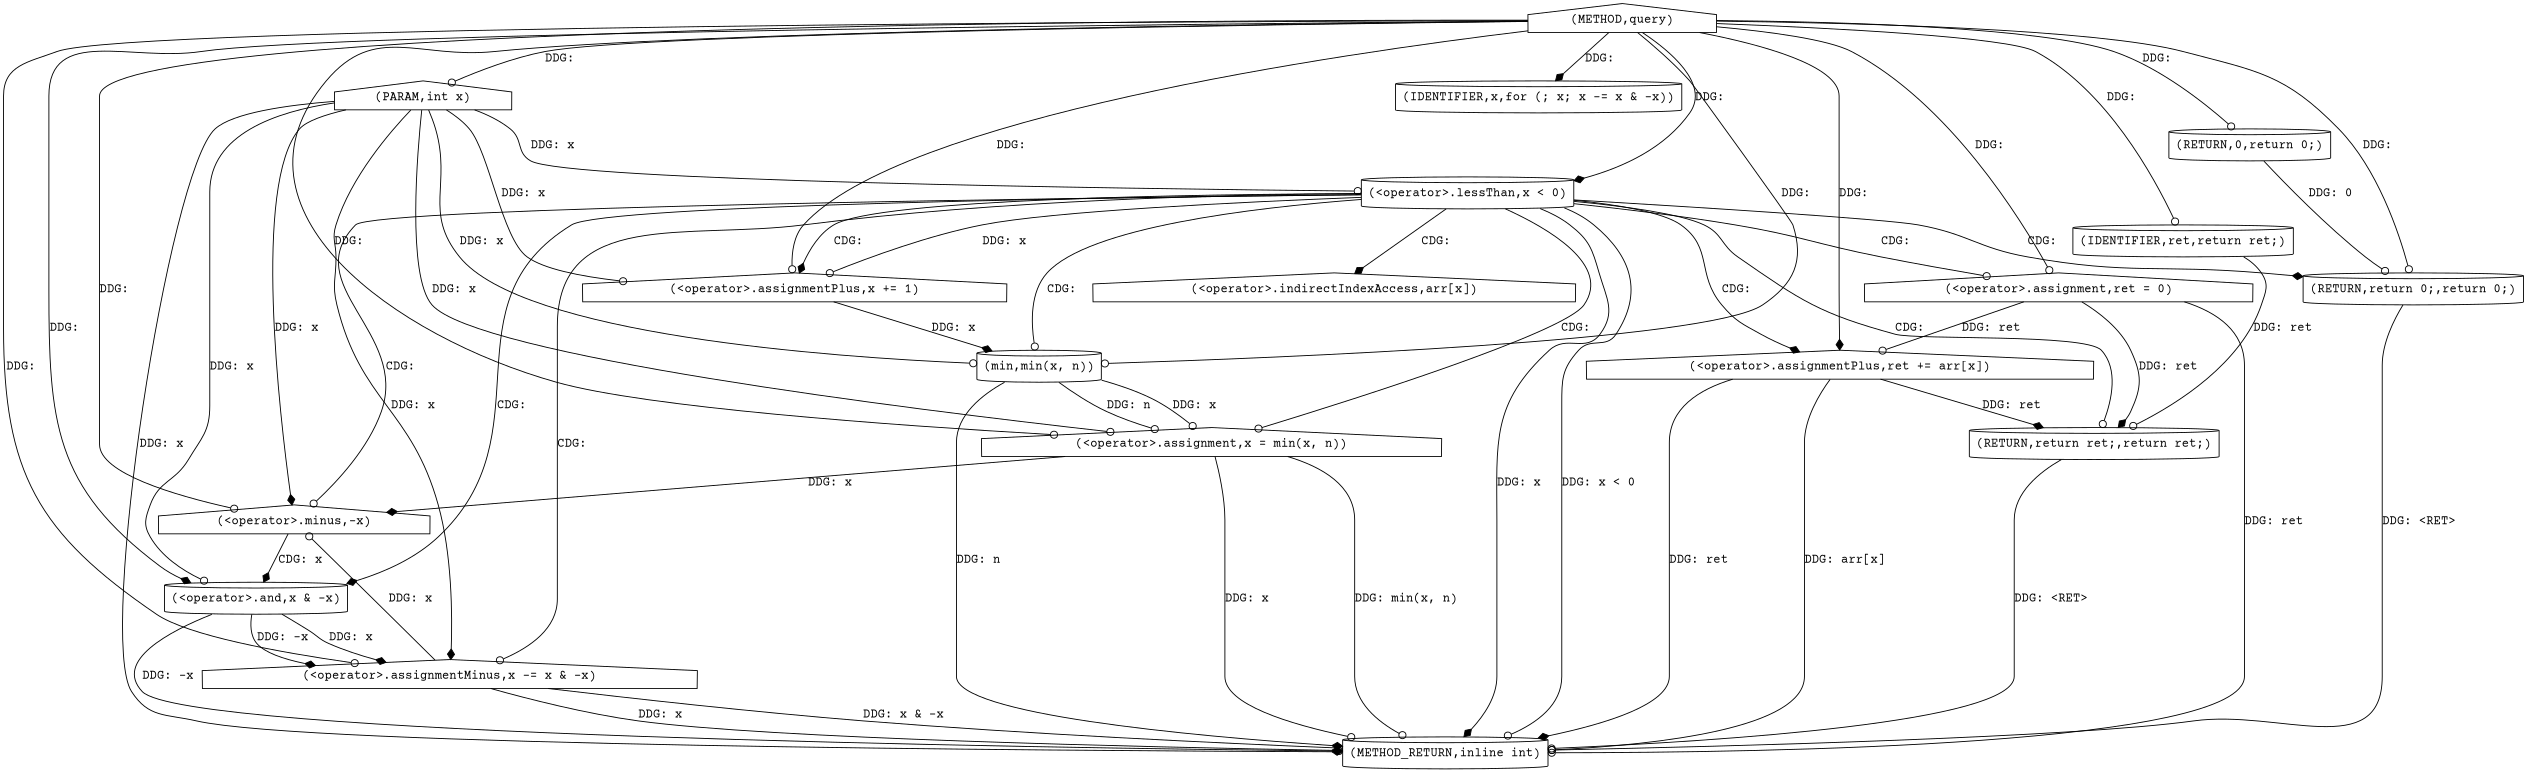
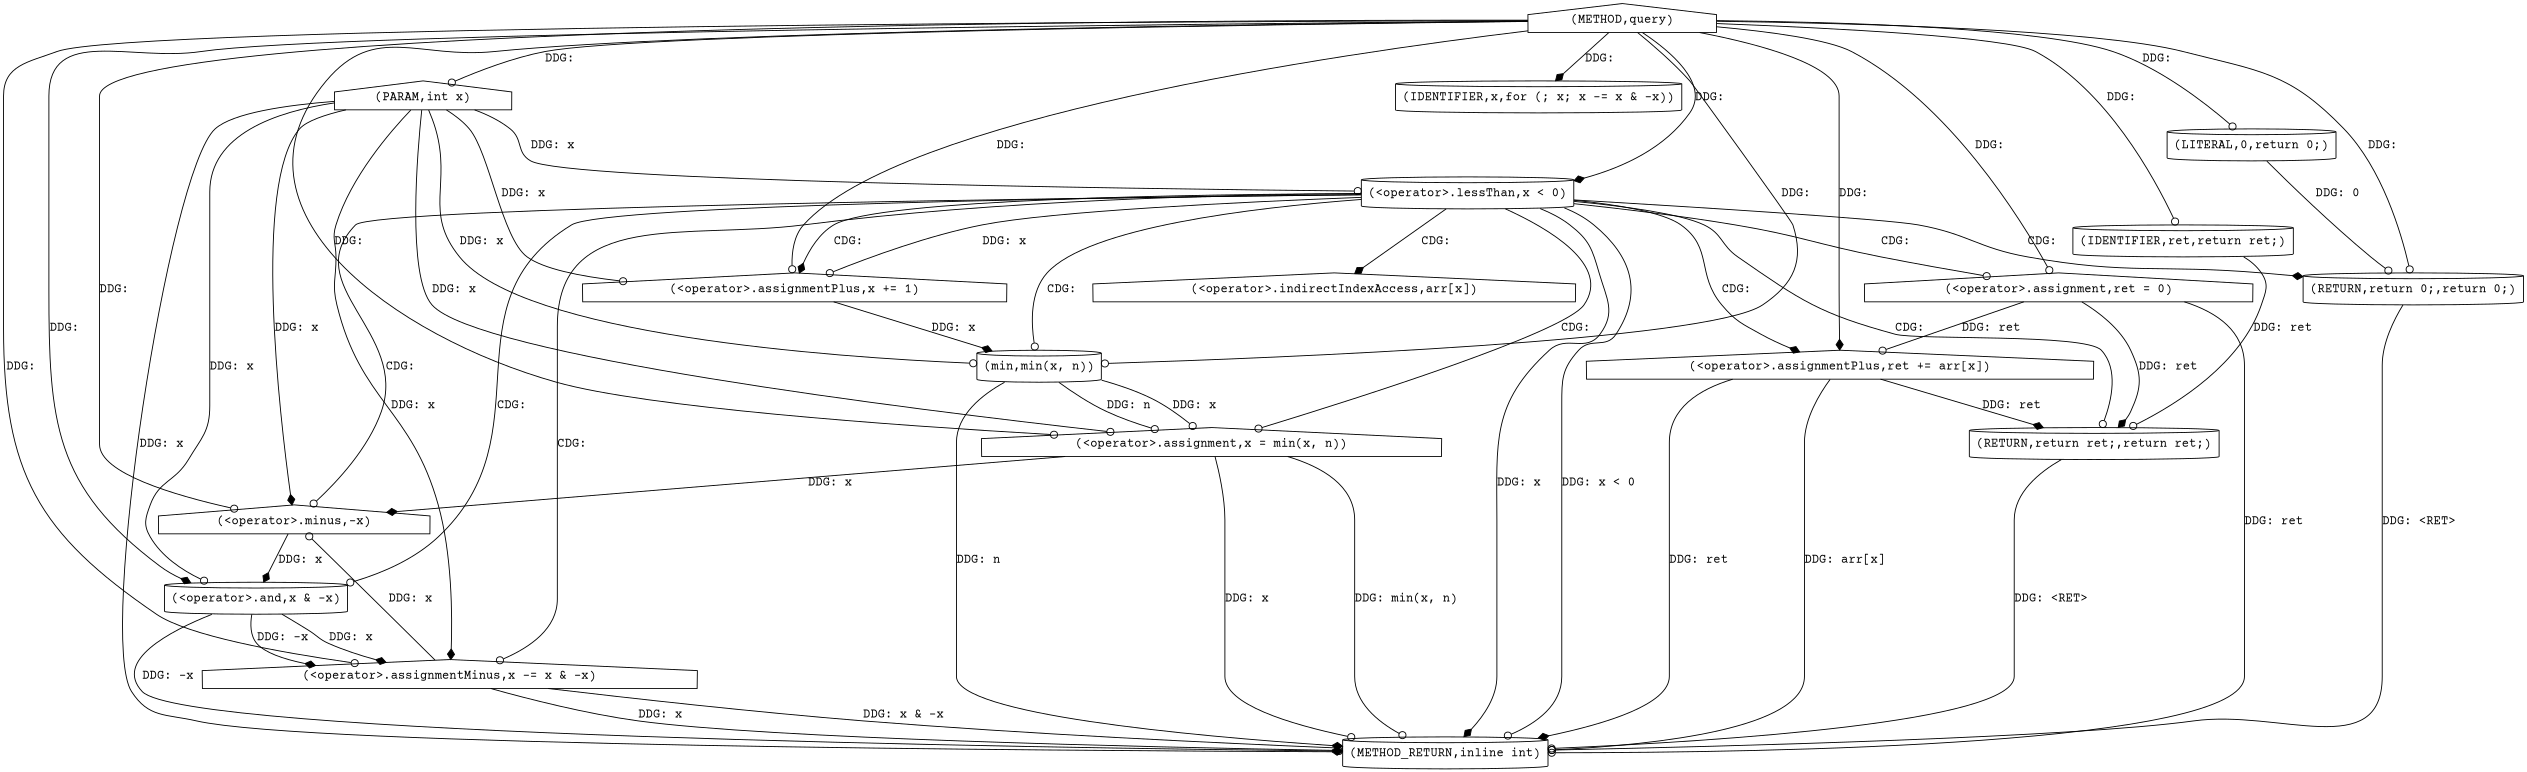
(2250, 145) -> (2252, 145)
(651, 214) -> (680, 212)
(300, 560) -> (300, 560)
